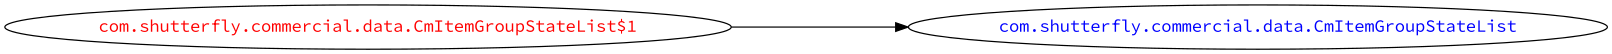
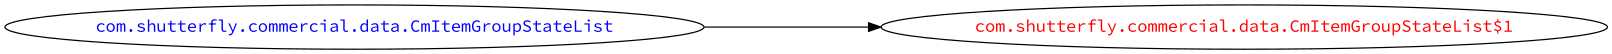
(813, 27) -> (786, 27)
